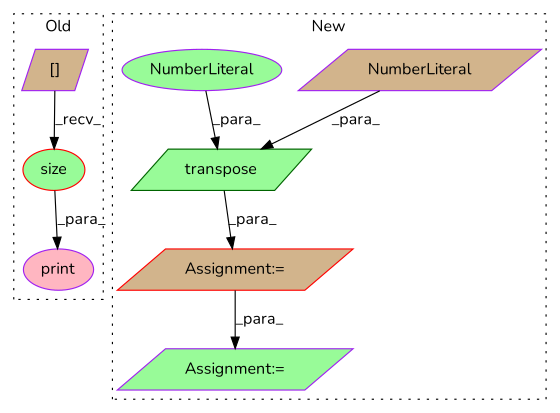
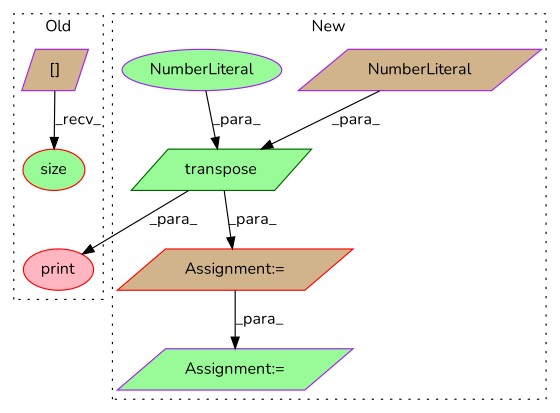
(56, 214) -> (141, 219)
(59, 270) -> (59, 270)
